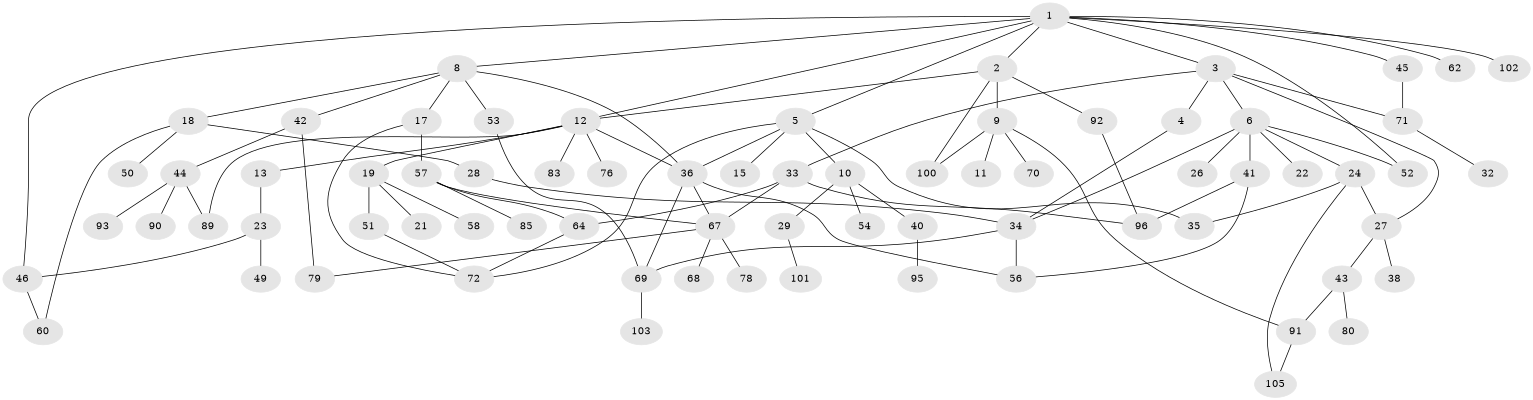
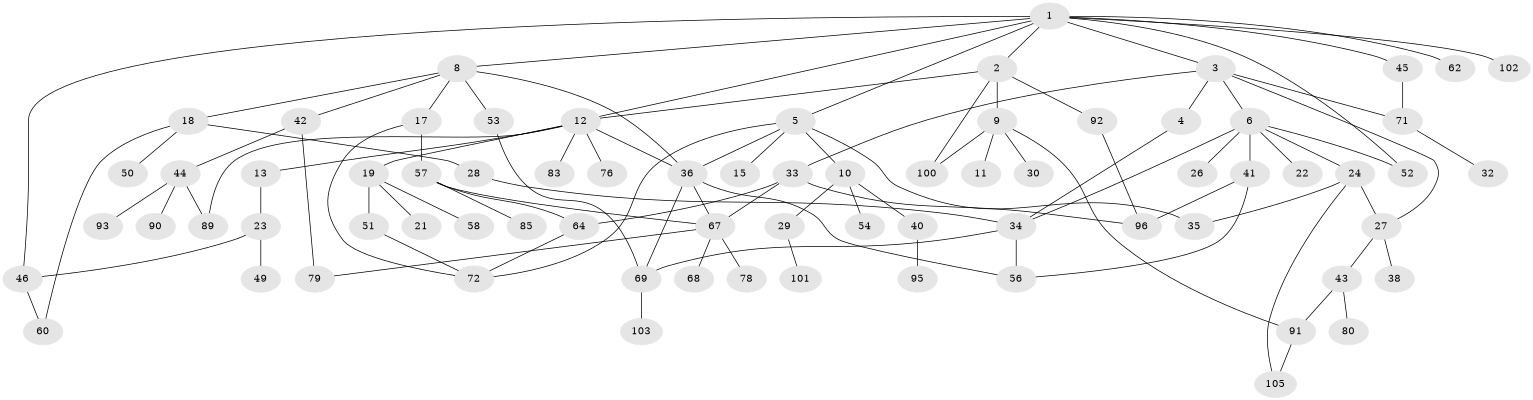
(1034, 174) -> (1034, 174)
